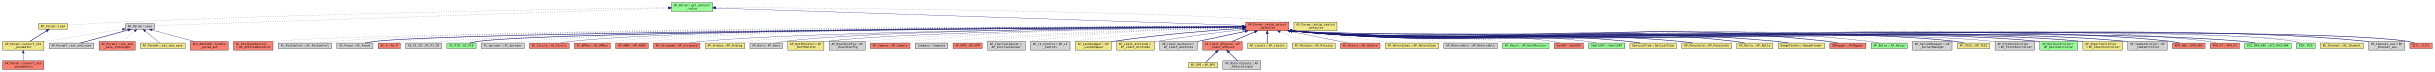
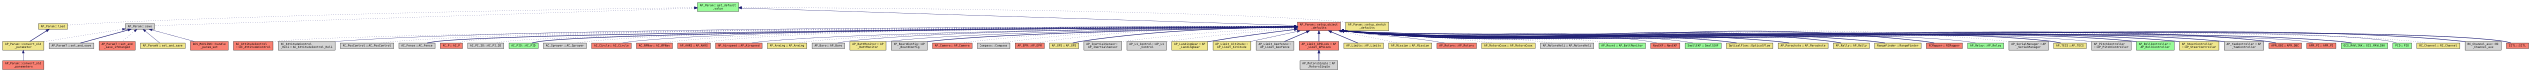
(1054, 31) -> (1111, 32)
none -> (307, 46)
(1211, 57) -> (1172, 32)
